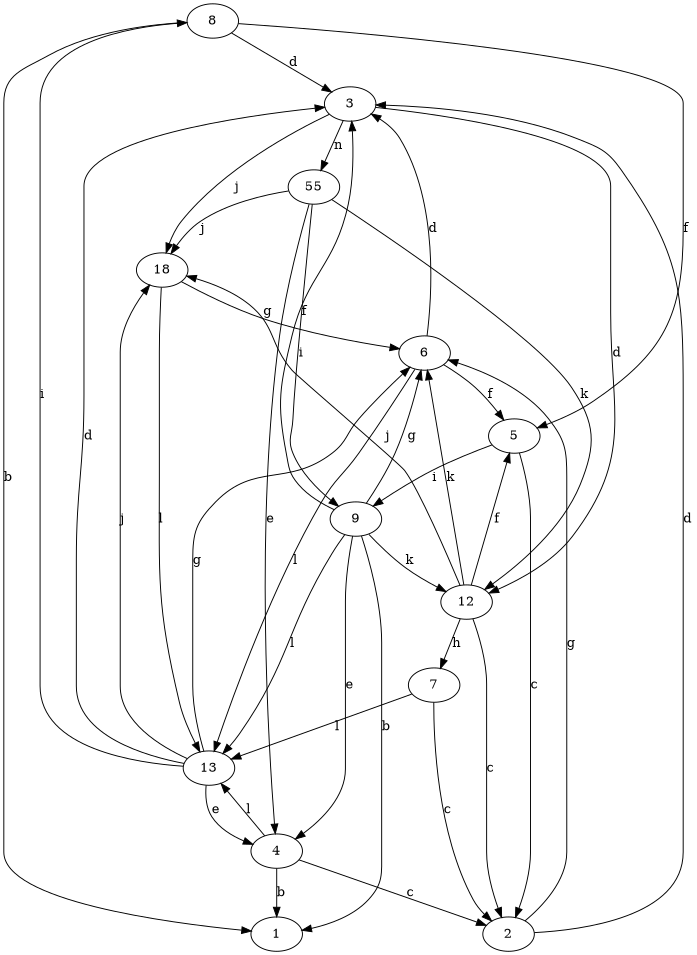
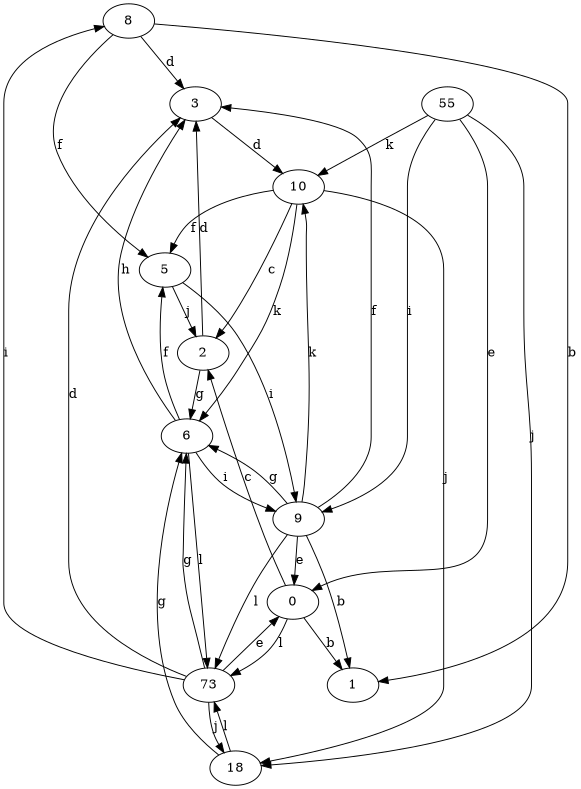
(334, 141) -> none
(239, 168) -> none
(433, 229) -> (126, 270)
none -> (226, 487)
(467, 602) -> (299, 187)
(434, 685) -> none
(534, 685) -> (188, 312)
(209, 768) -> (209, 685)
(277, 851) -> (293, 602)
